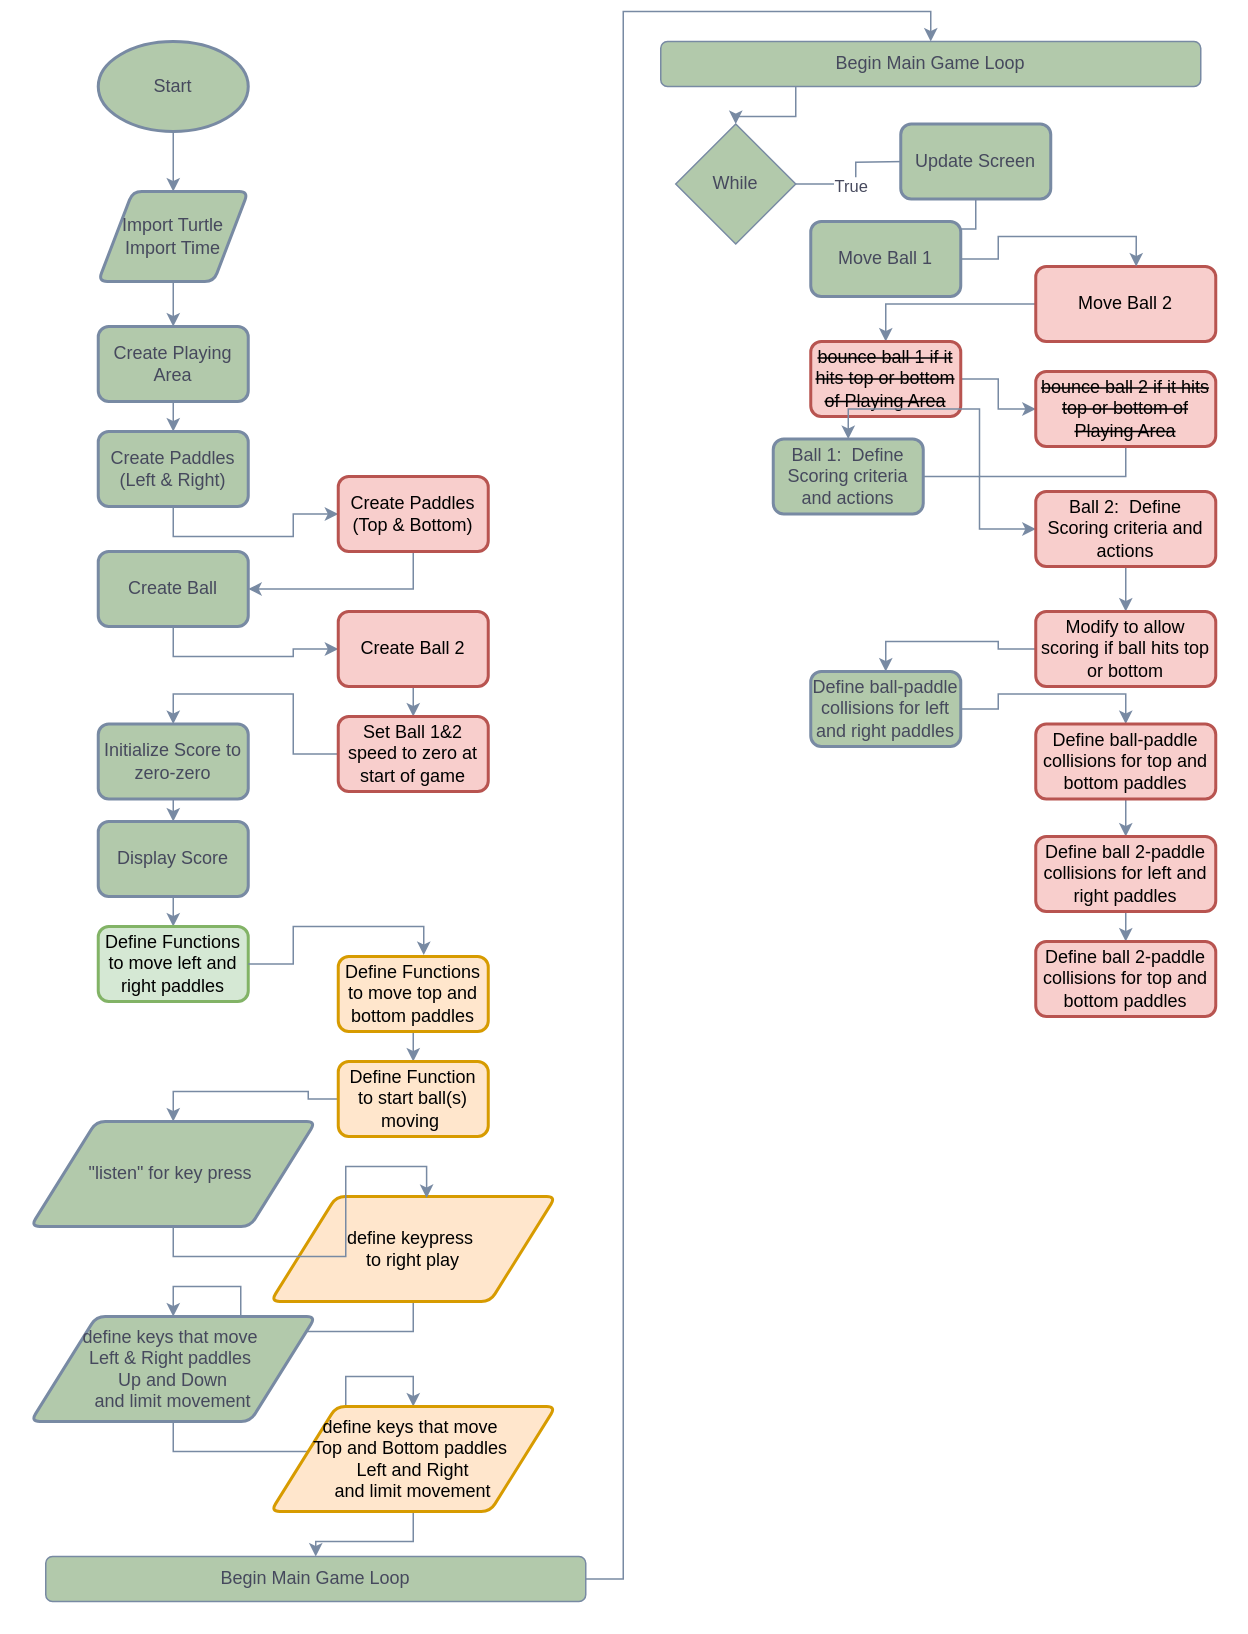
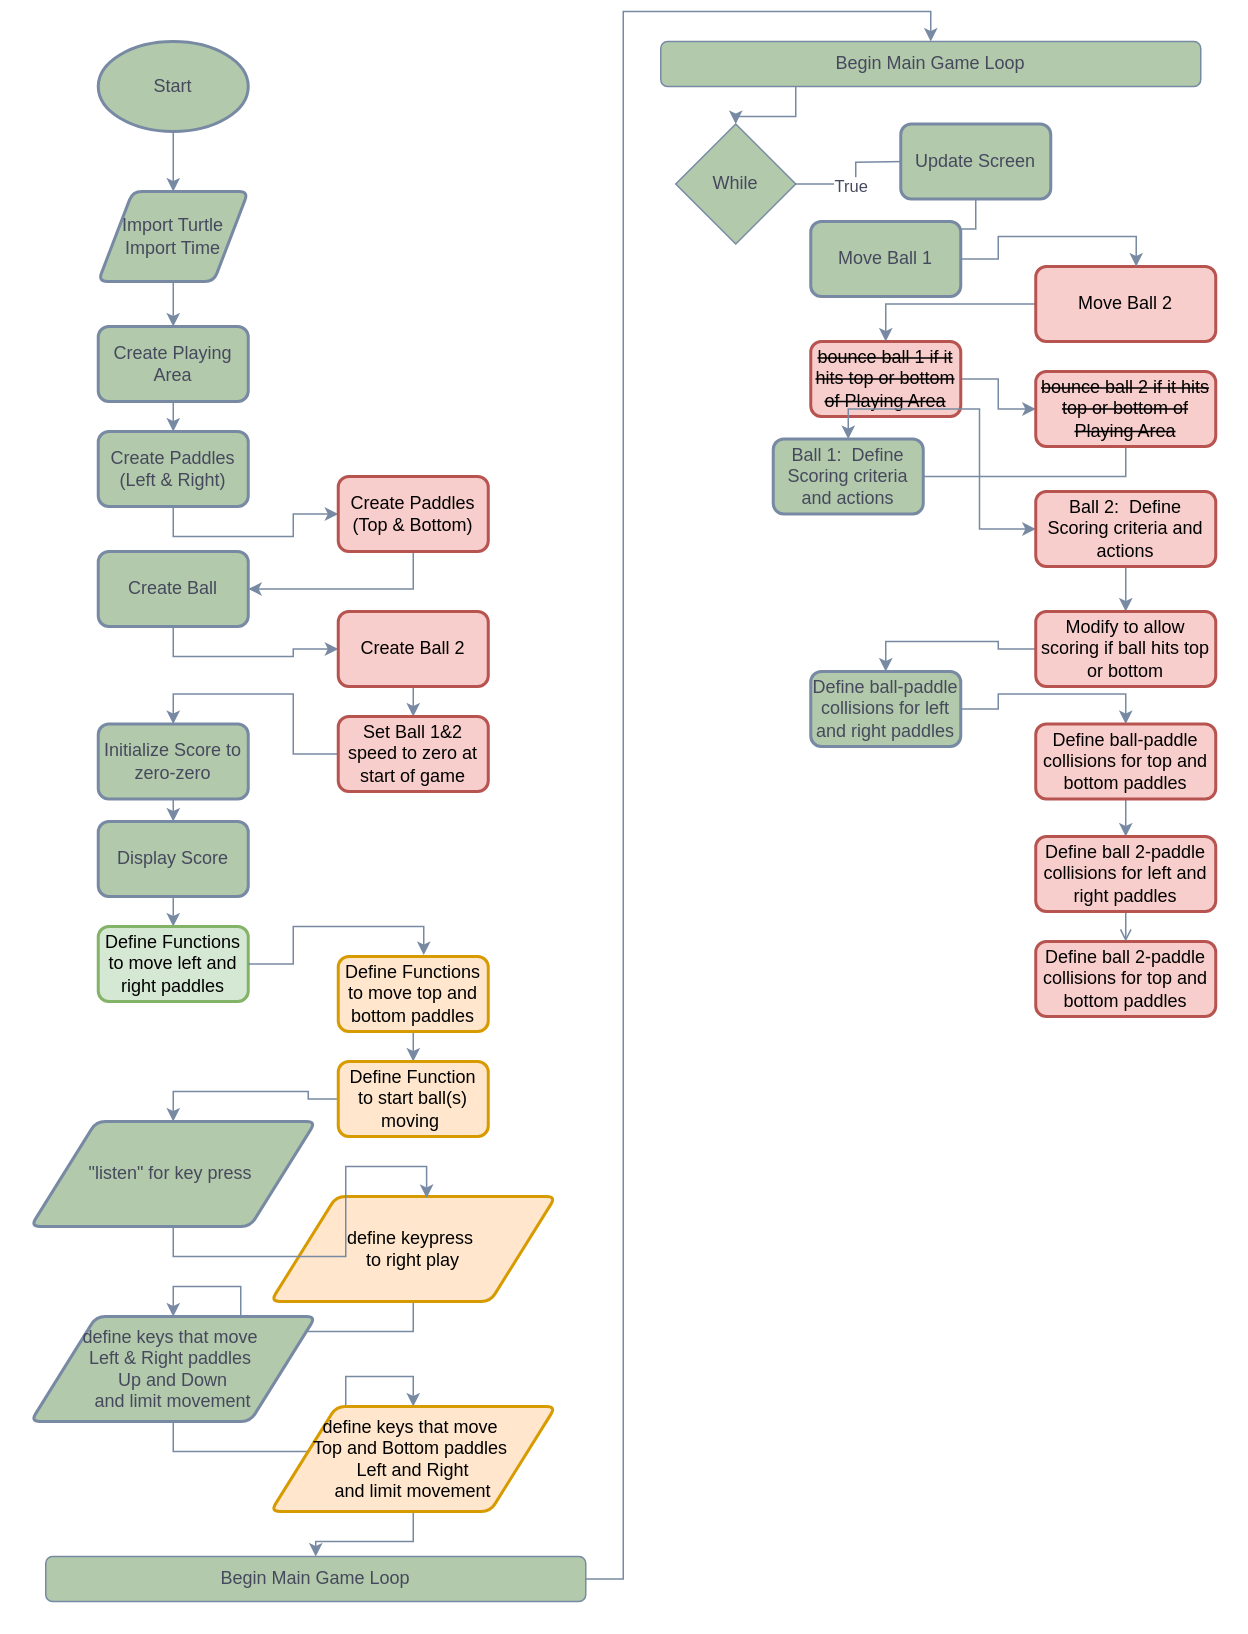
(1126, 930) -> (1126, 932)
